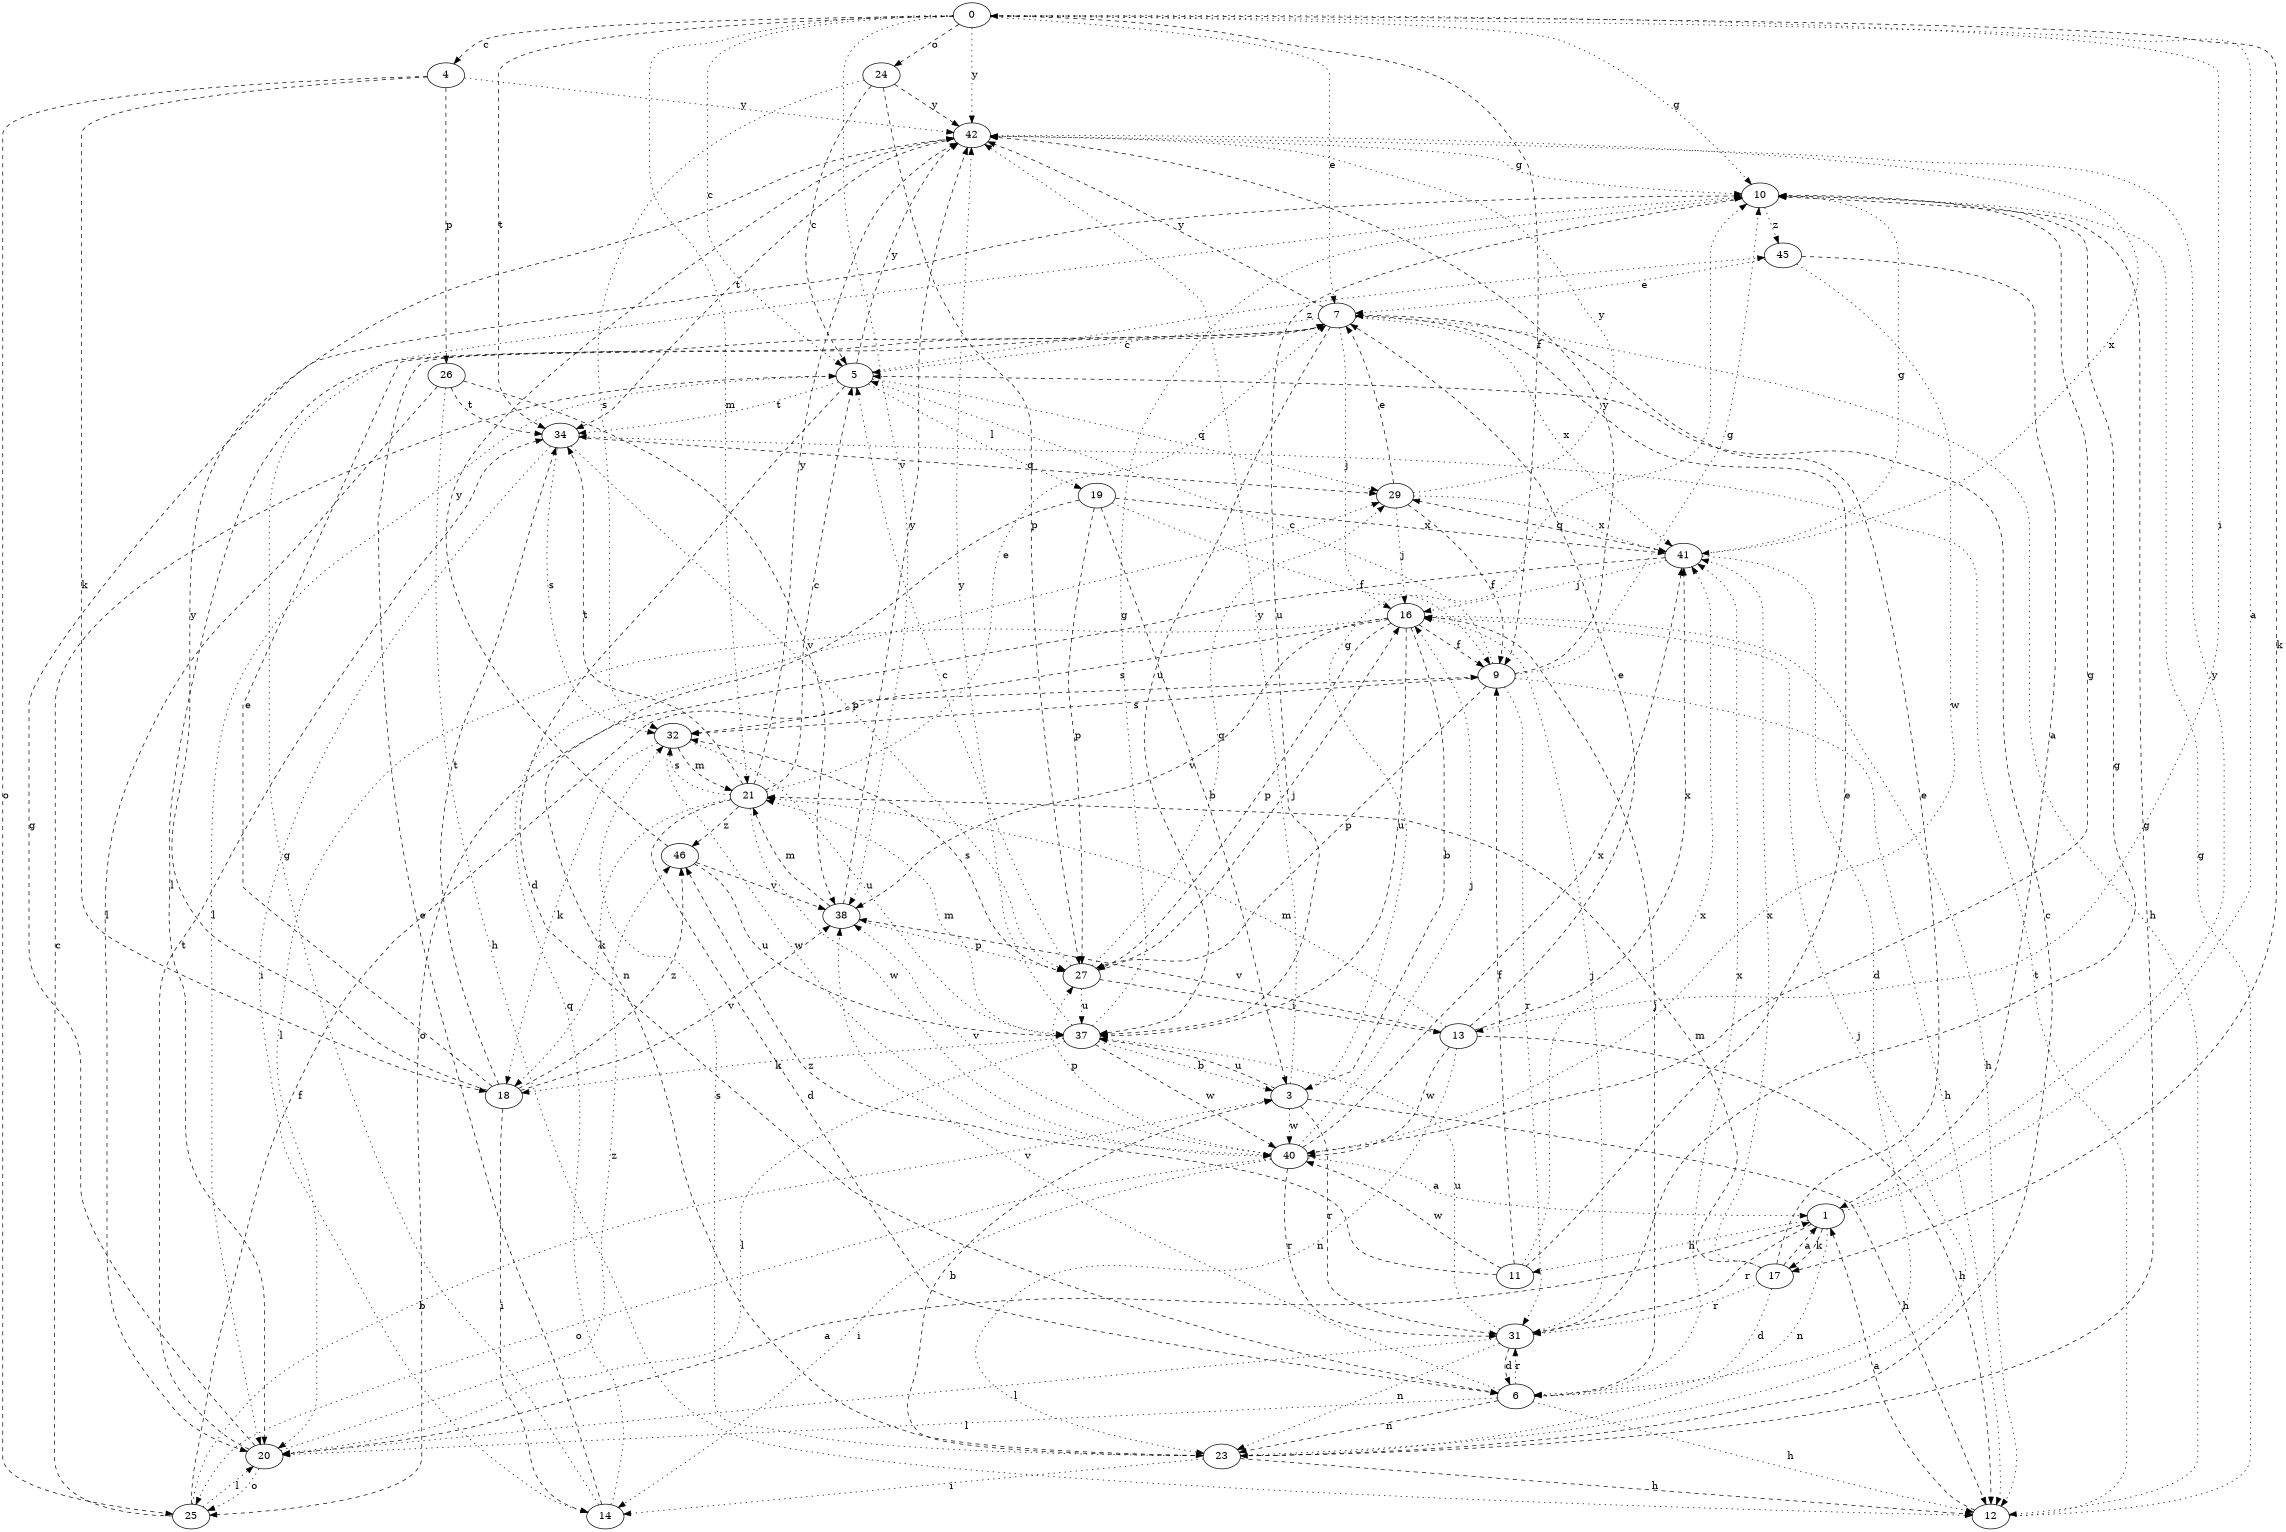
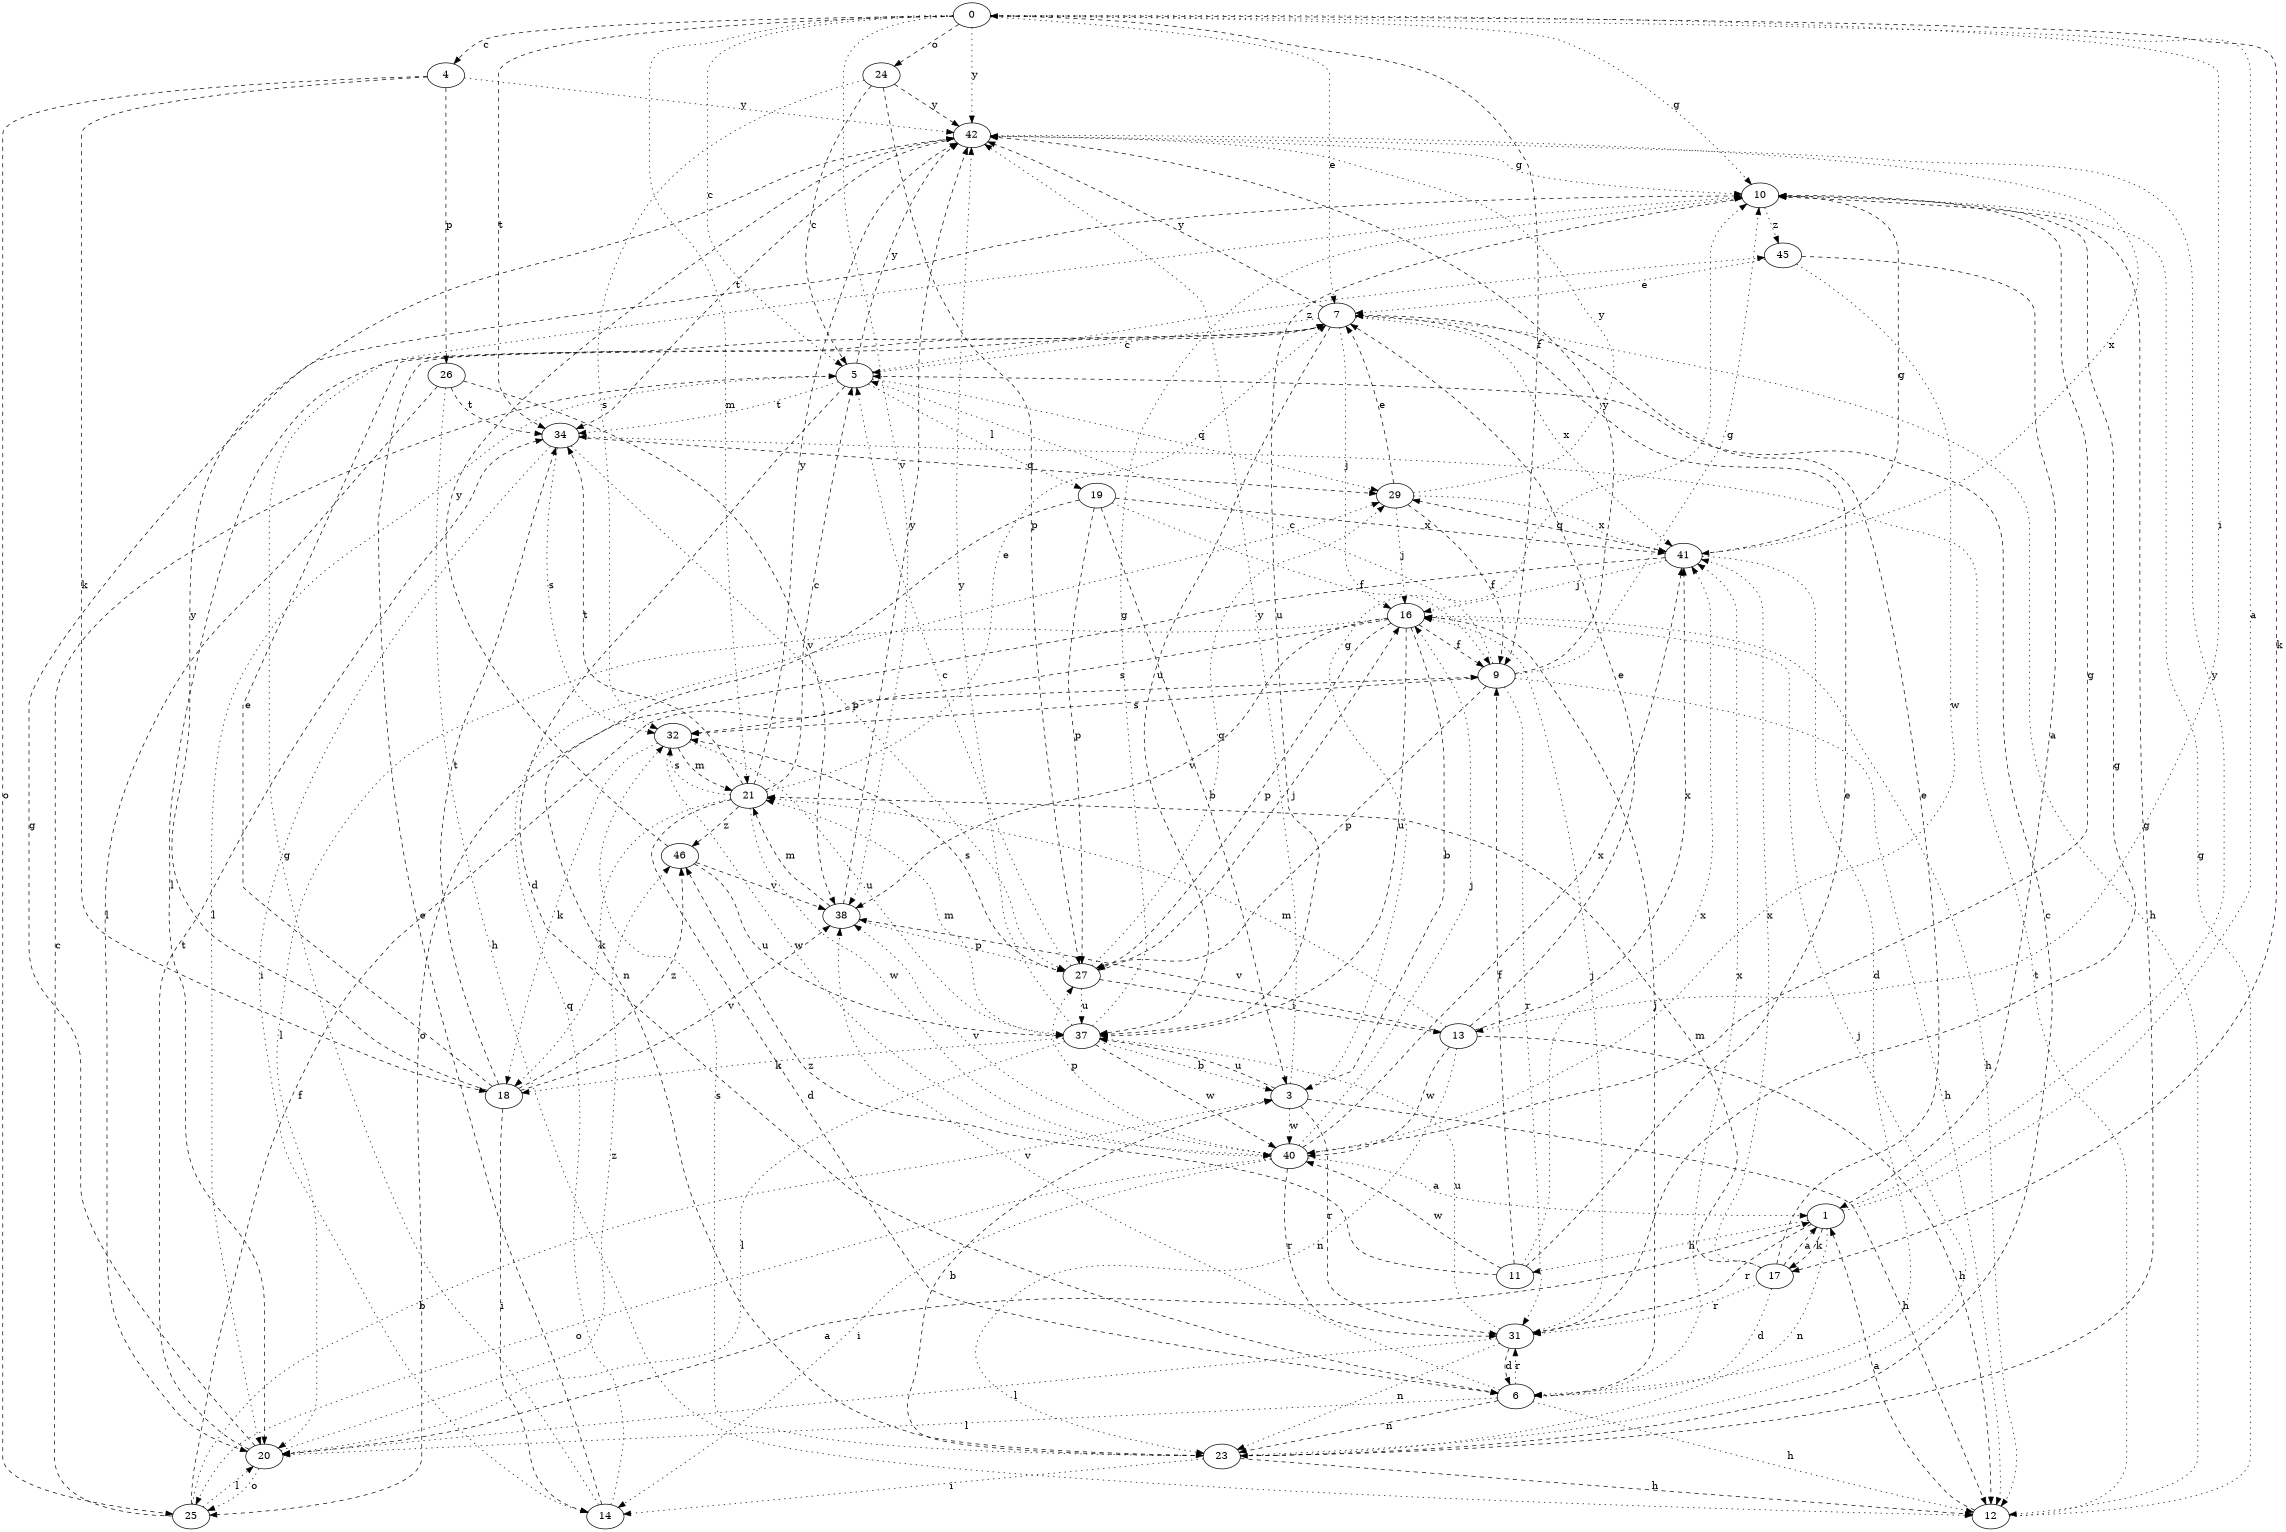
(1898, 400) -> (1898, 400)
